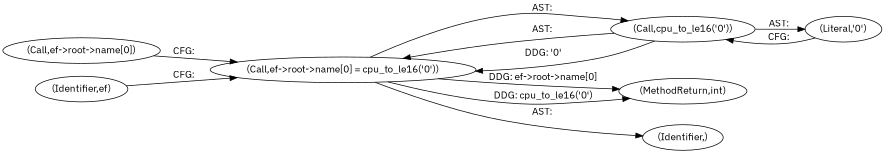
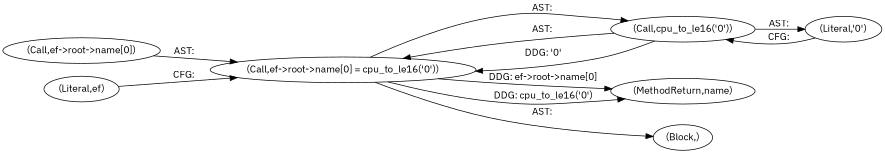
(185, 52) -> (185, 52)
(82, 89) -> (82, 89)
(683, 91) -> (683, 91)
(683, 138) -> (683, 138)
